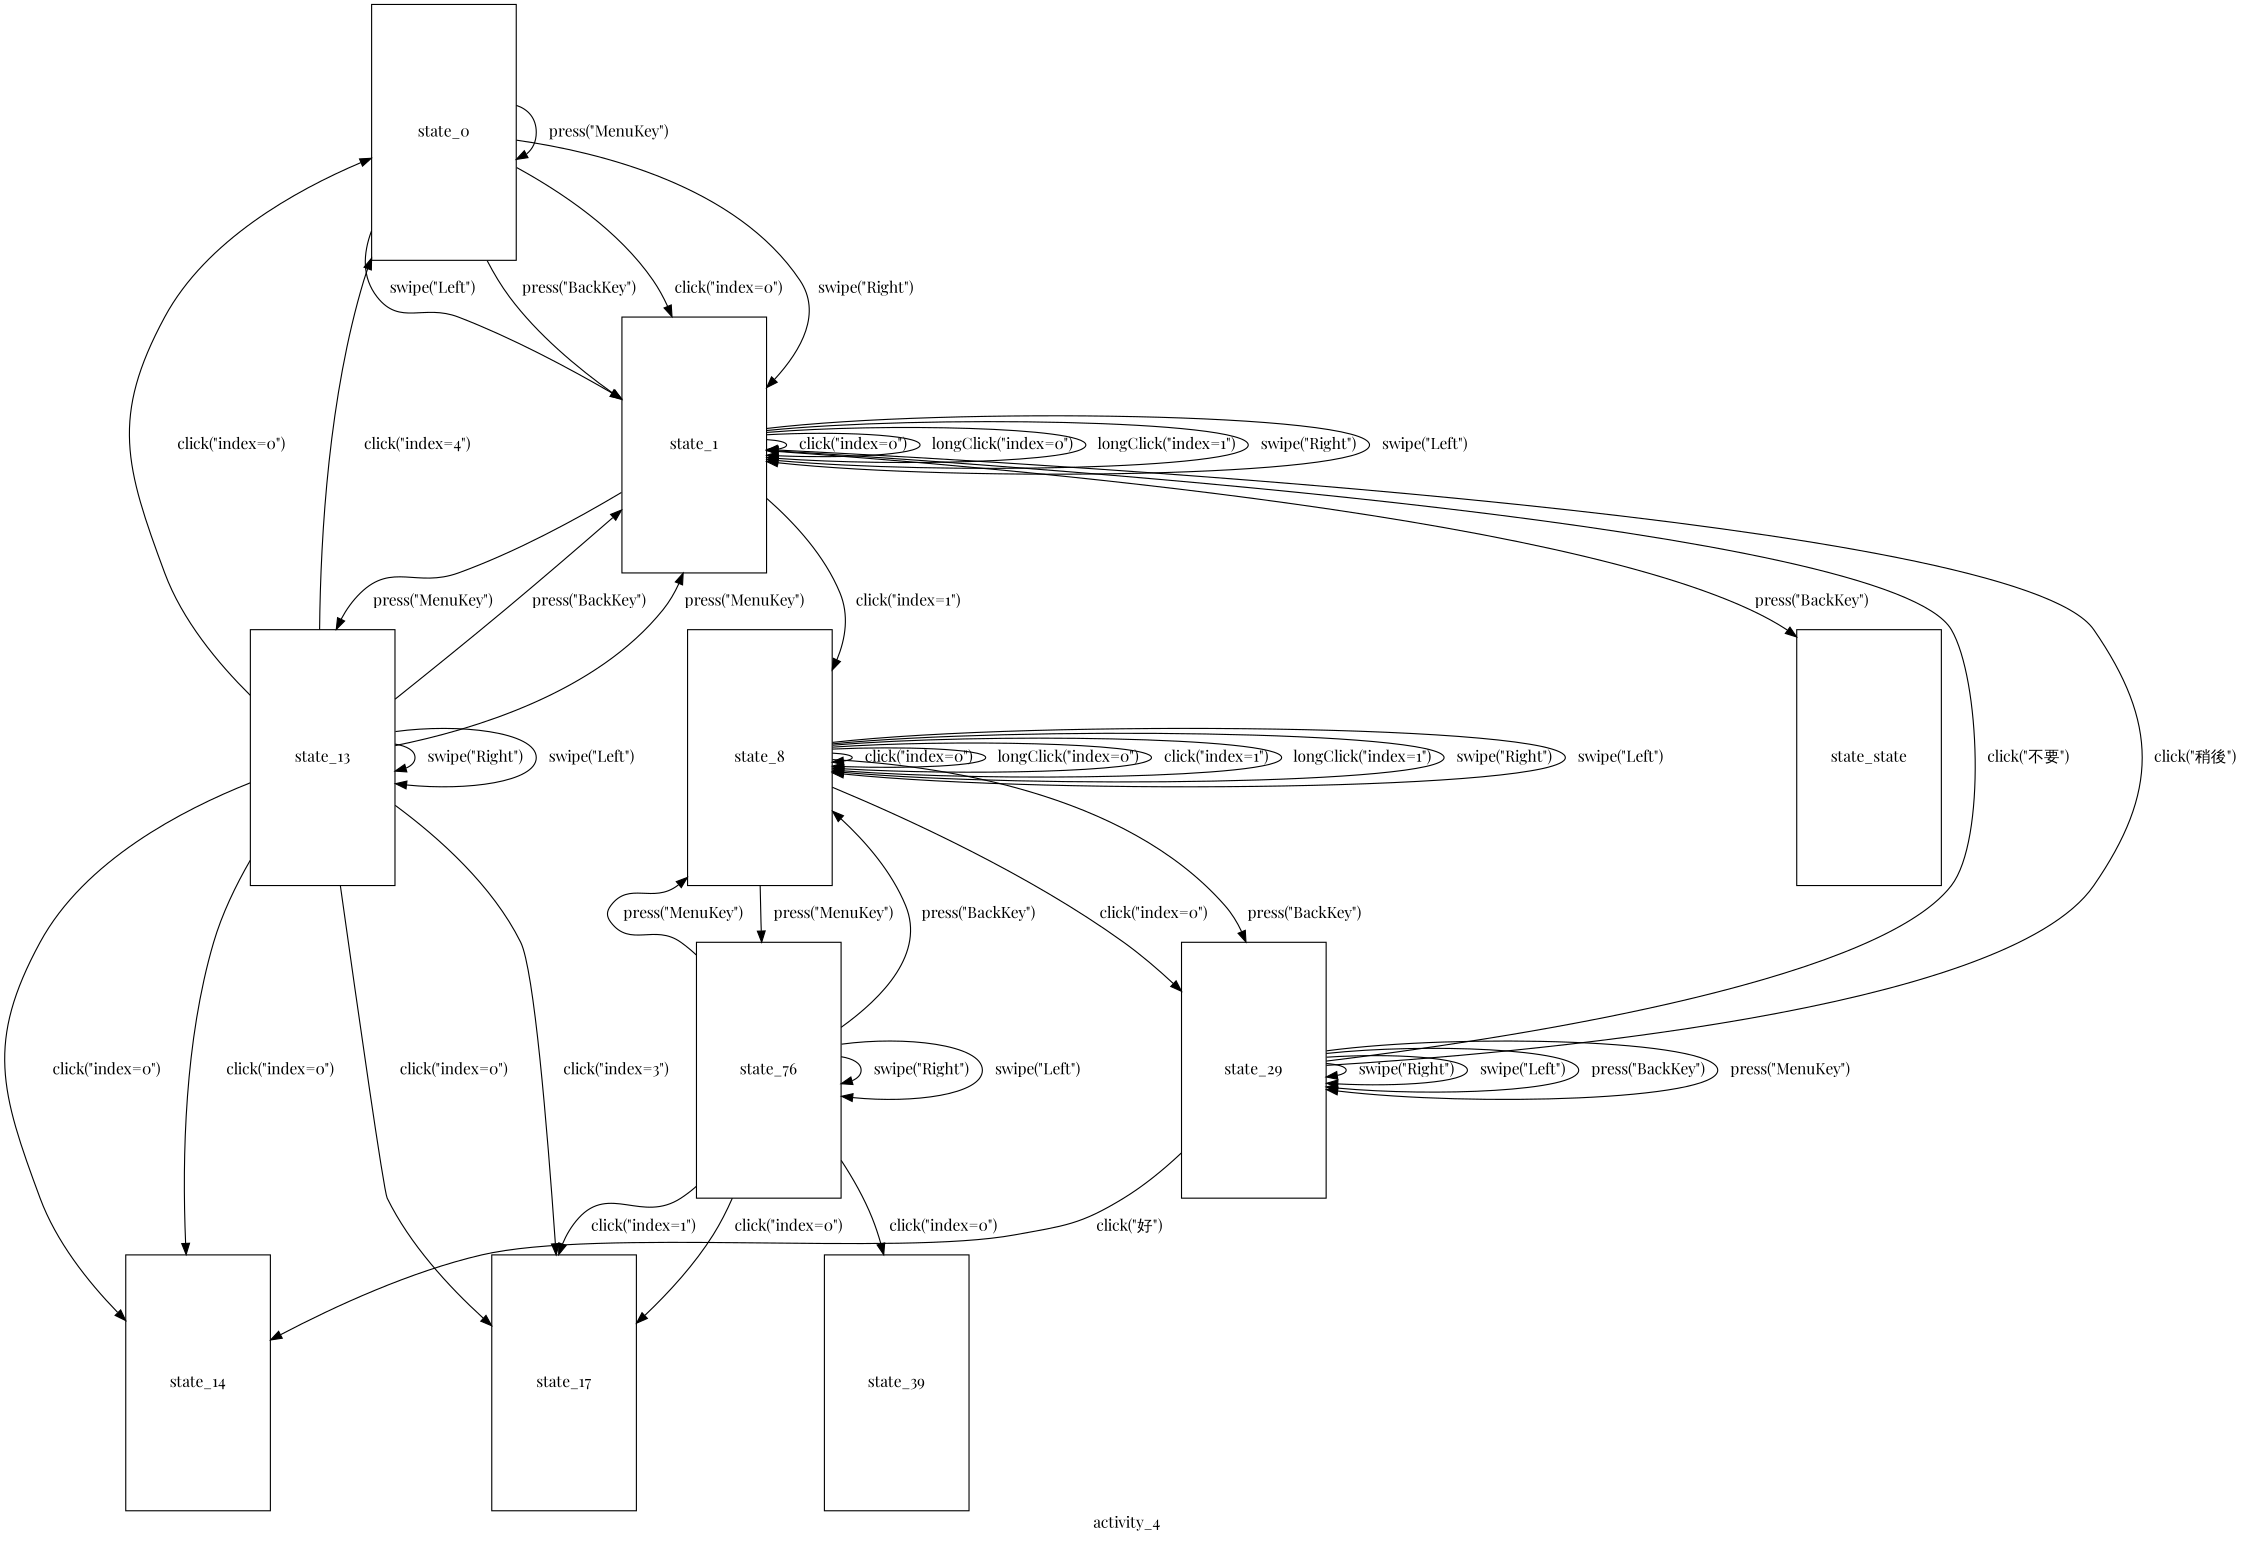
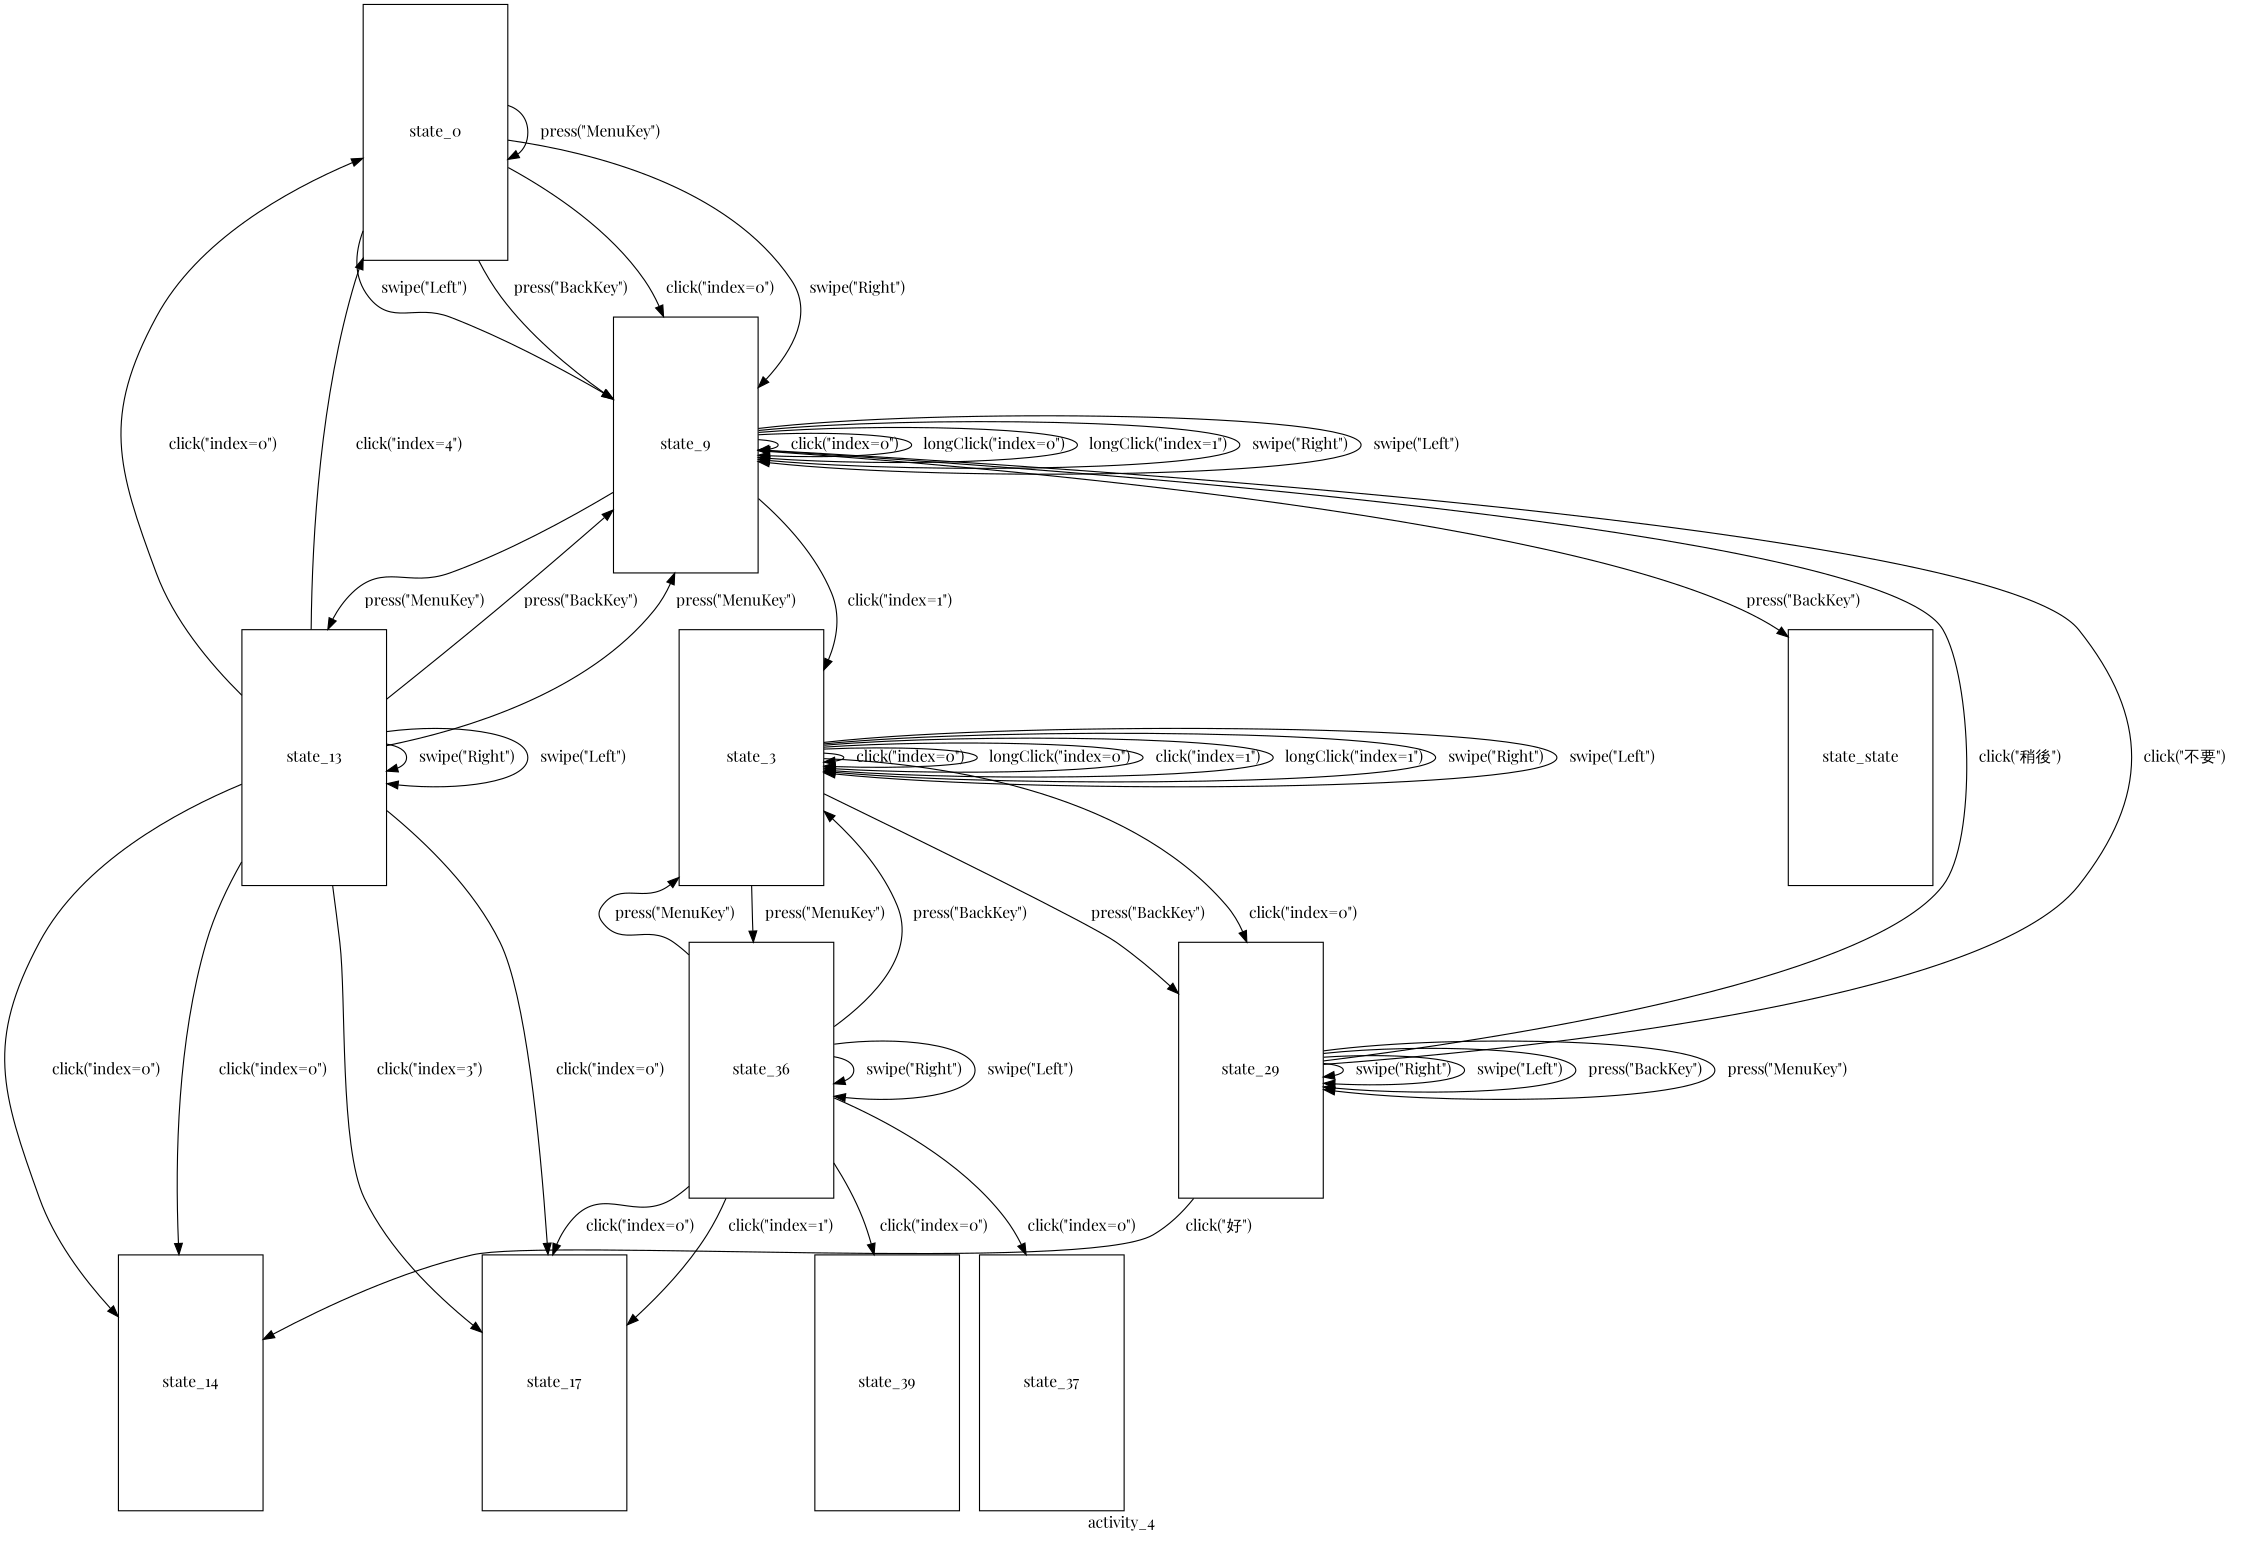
(694, 445) -> (686, 445)
(760, 758) -> (751, 758)
(769, 1070) -> (761, 1070)
none -> (1052, 1383)
